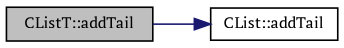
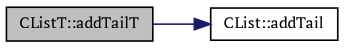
(80, 24) -> (80, 24)
